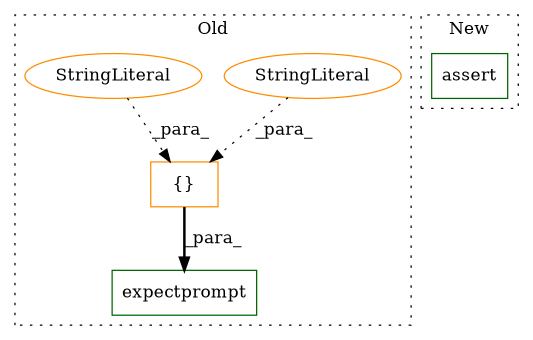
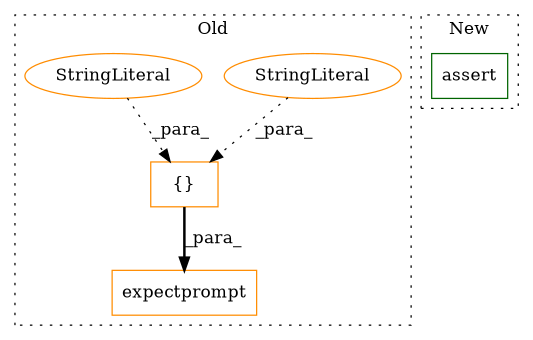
(184, 293) -> (184, 293)
